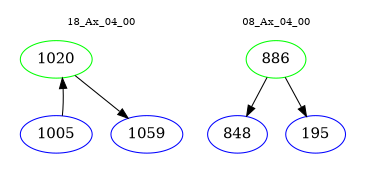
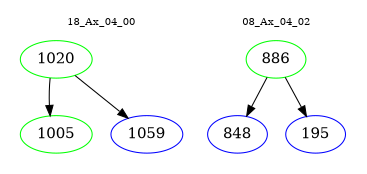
(277, 22) -> (277, 22)
(63, 102) -> (49, 92)
(56, 134) -> (56, 134)
